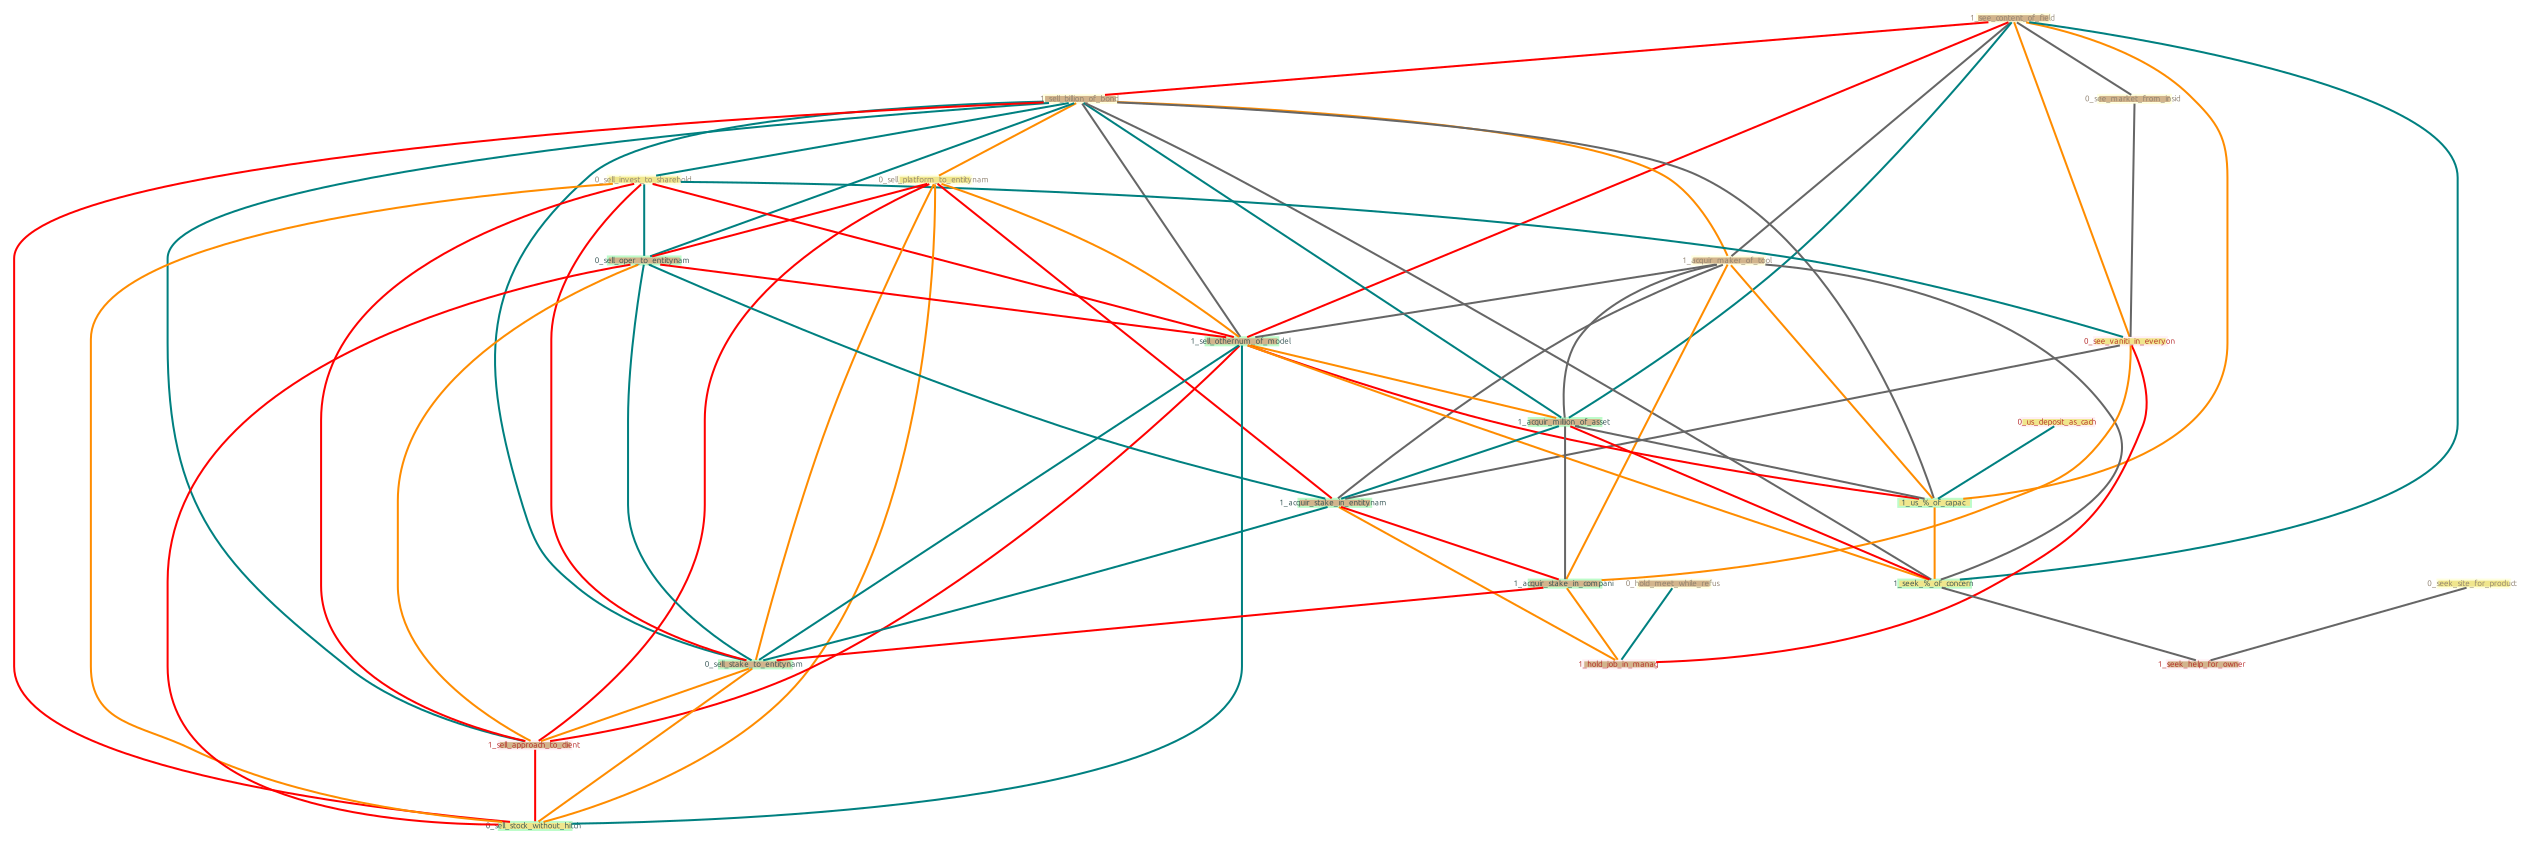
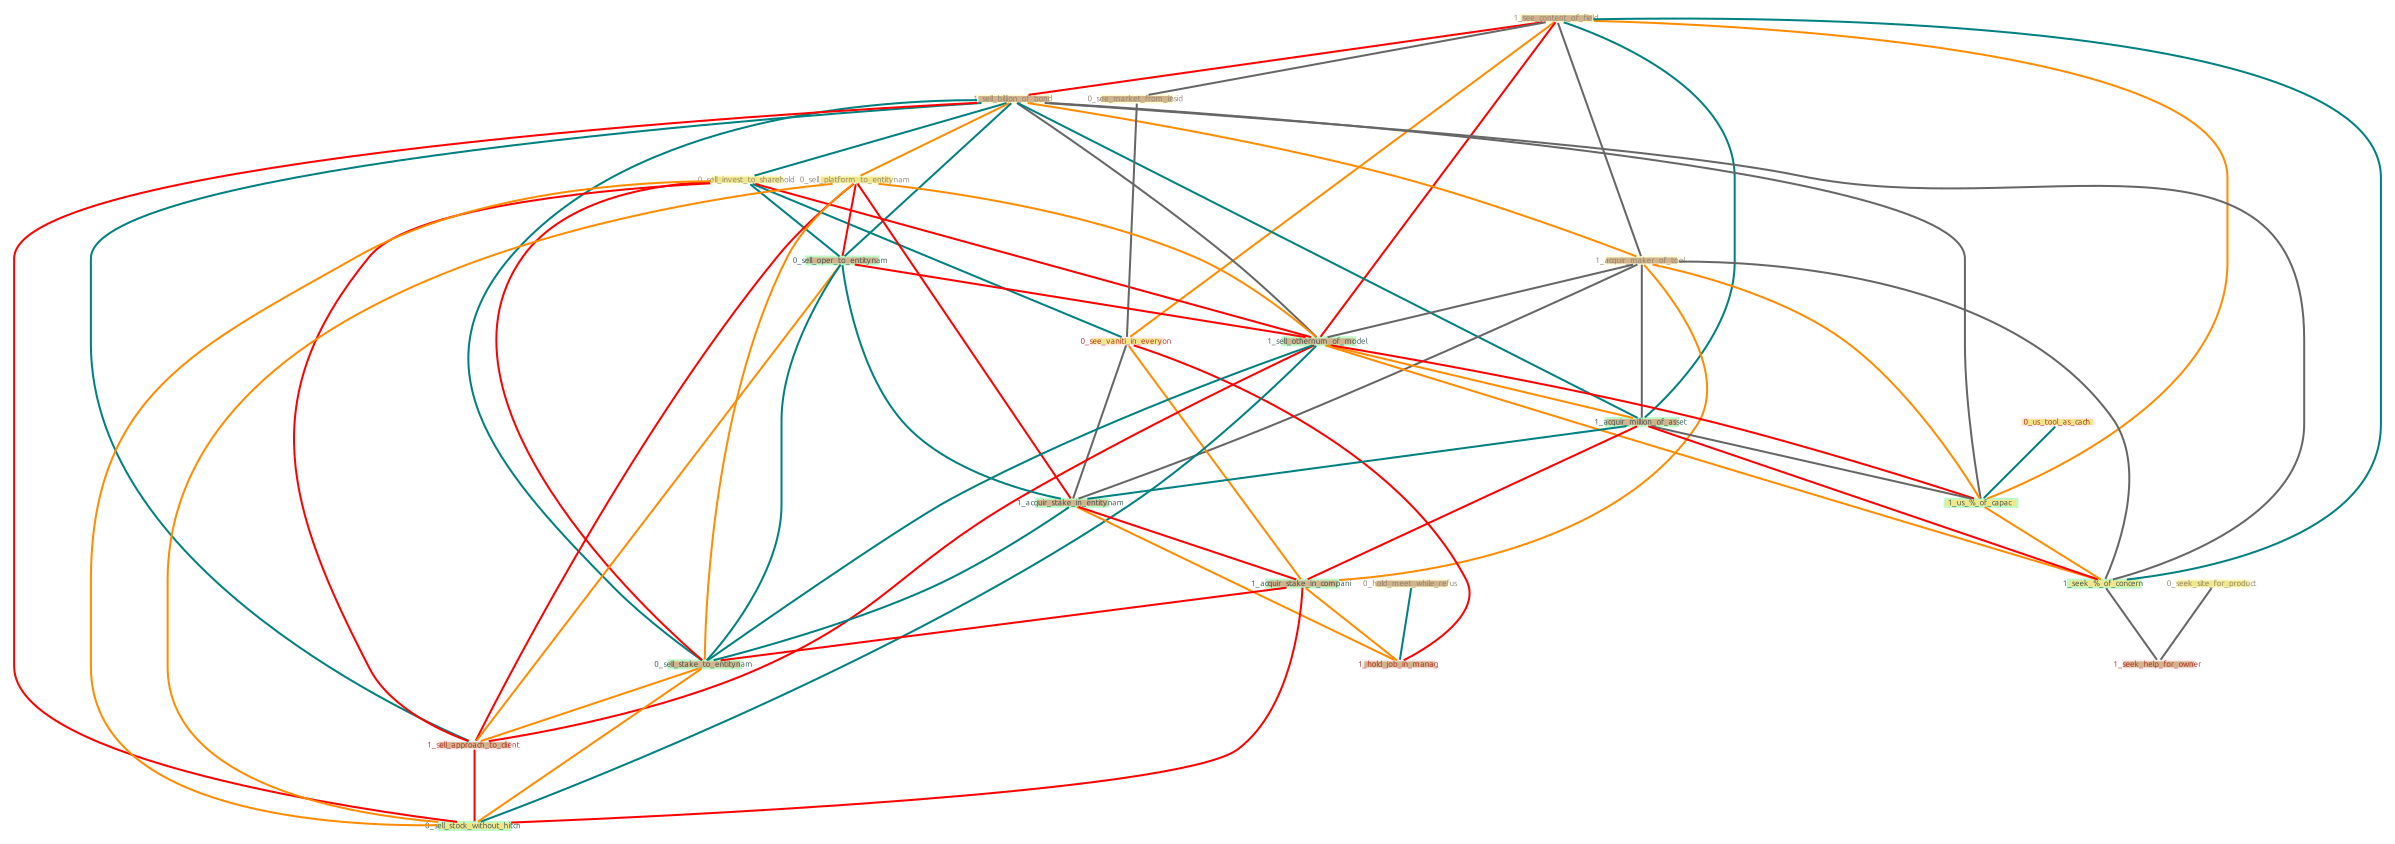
(2058, 422) -> (2058, 422)
(1565, 503) -> (1472, 503)
(180, 525) -> (966, 795)
